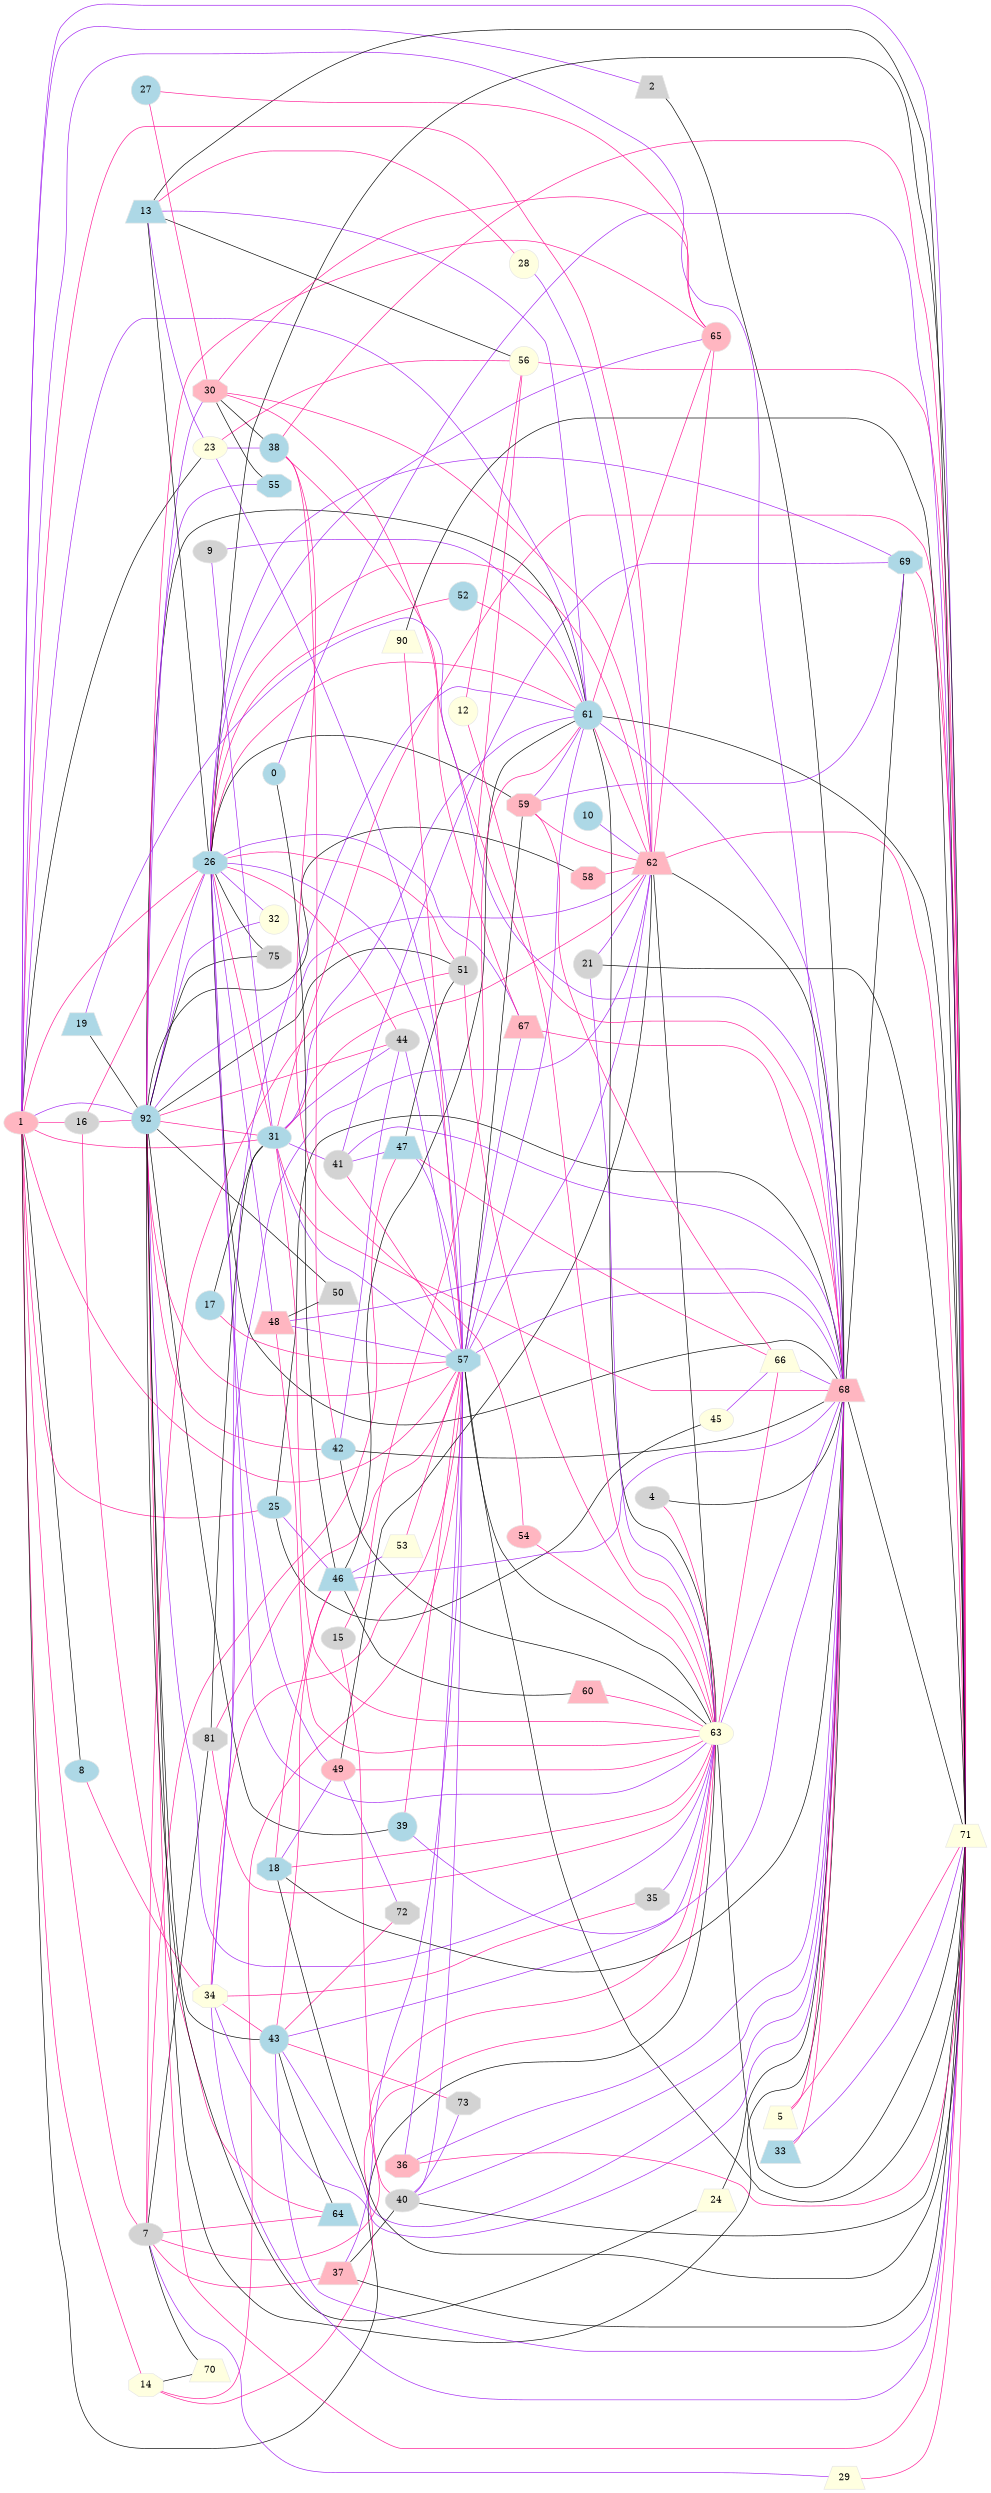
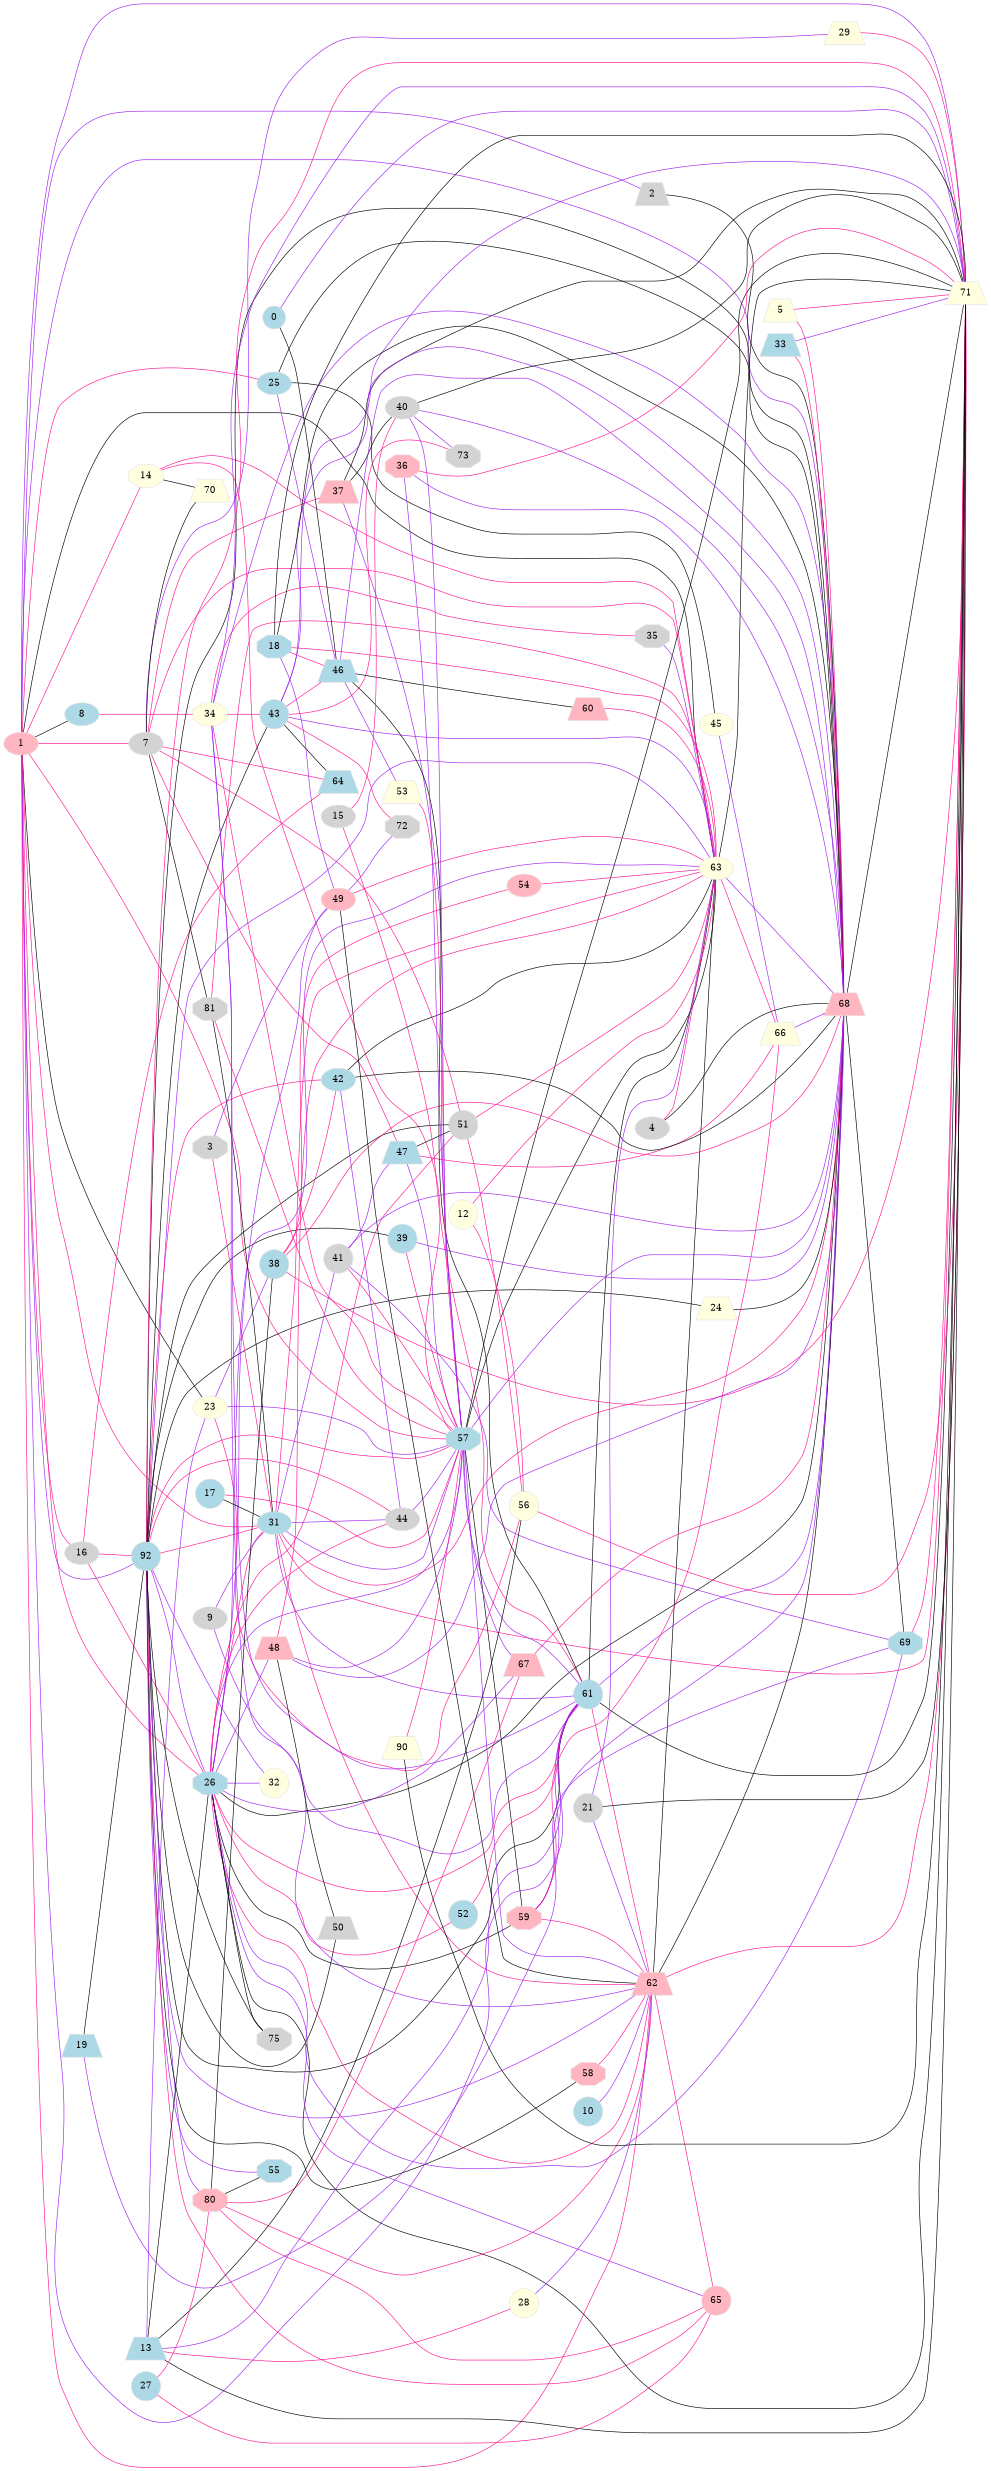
(210, 391) -> (210, 2200)
(650, 525) -> none
none -> (210, 1147)
